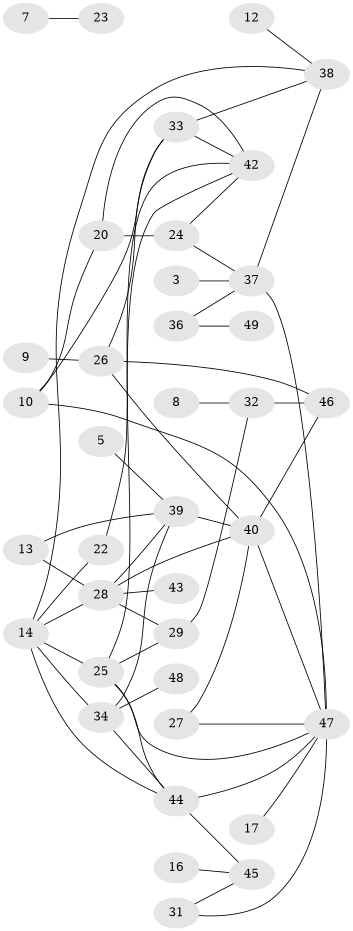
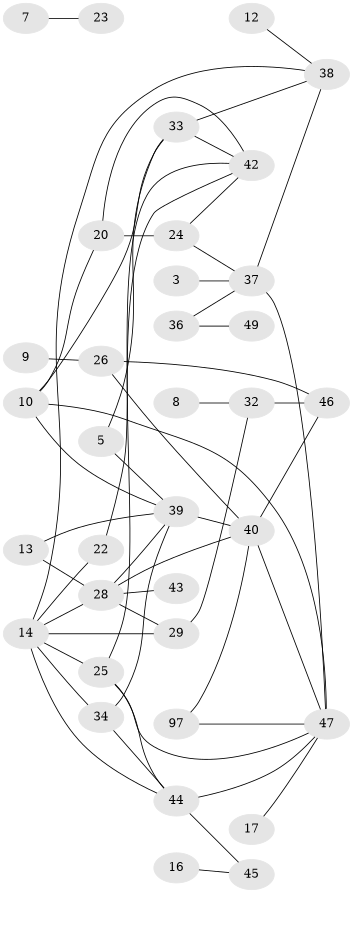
(135, 242) -> (133, 282)
none -> (88, 471)
(133, 656) -> (101, 634)
(176, 679) -> none
(176, 724) -> (176, 724)
(176, 913) -> none
